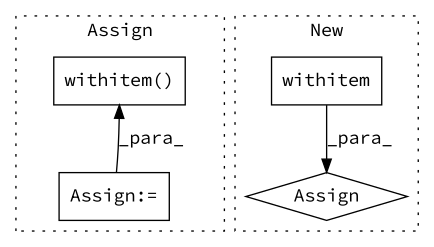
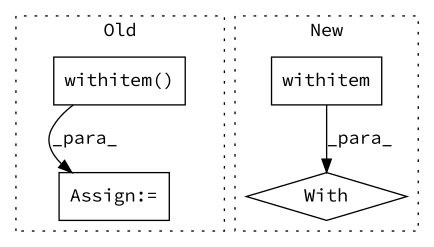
(120, 31) -> (120, 31)
(118, 146) -> (51, 132)
(327, 197) -> (327, 197)
